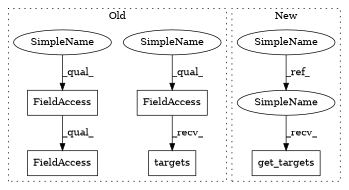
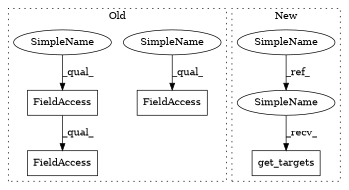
(172, 163) -> none
